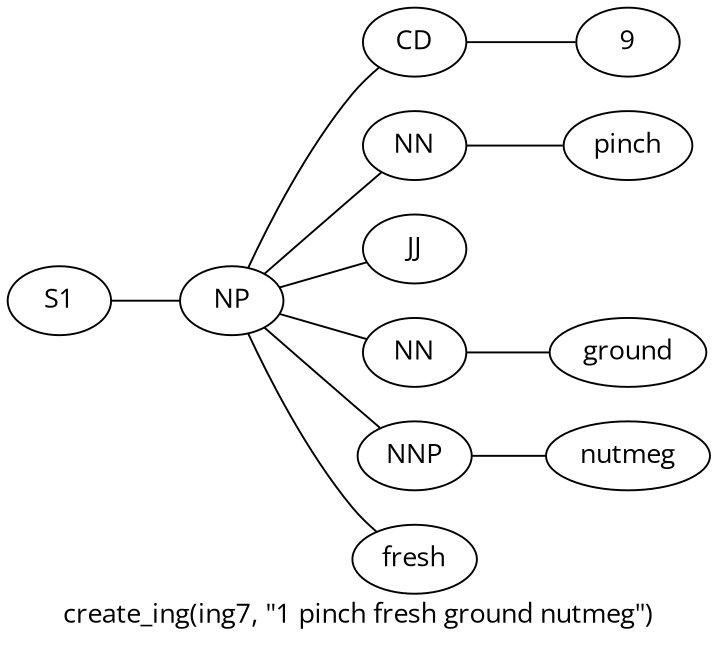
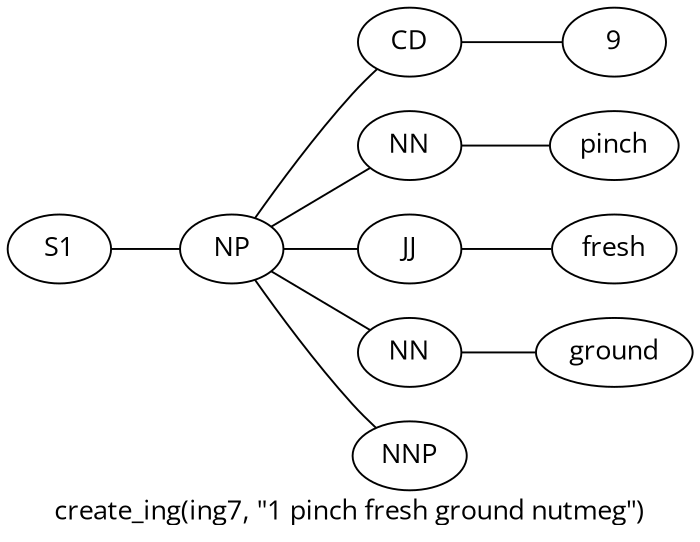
(304, 438) -> (507, 249)
(628, 456) -> none
